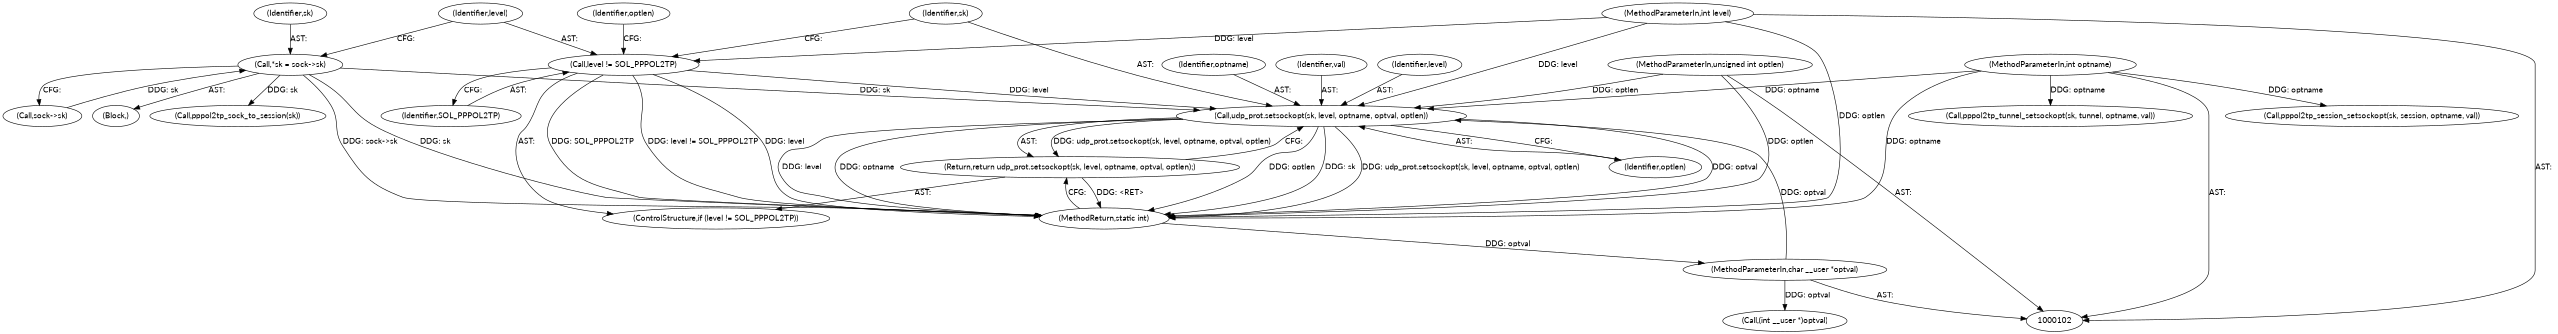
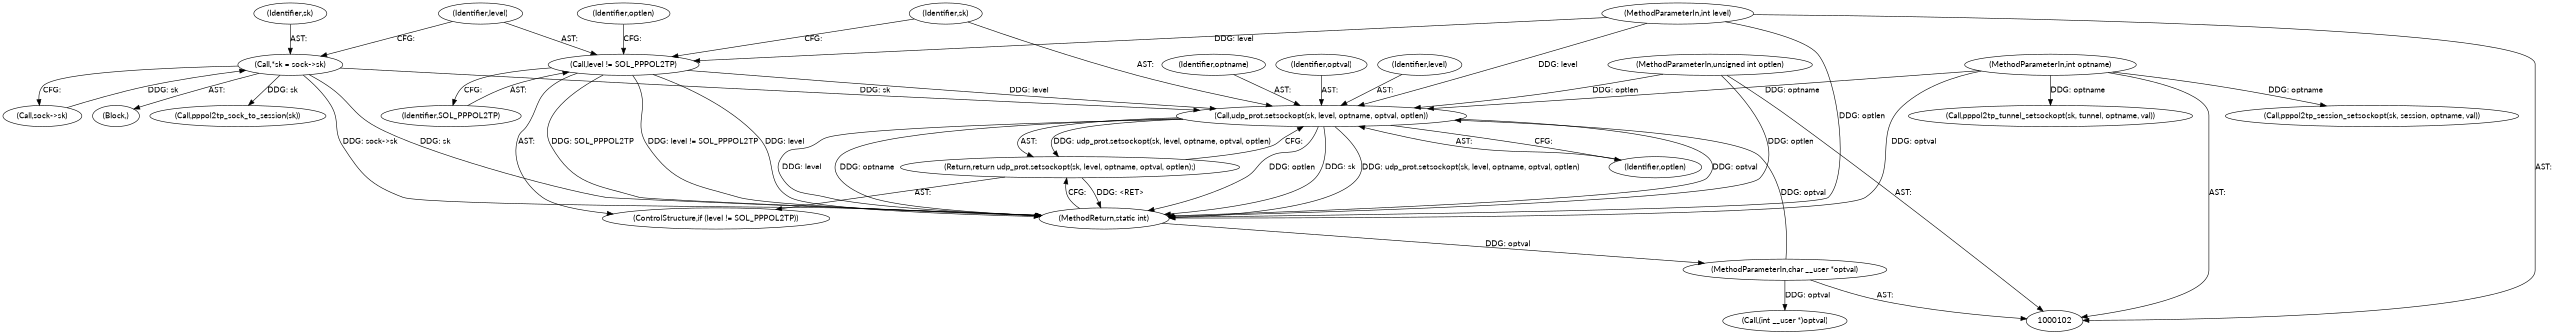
(1321, 65) -> (1321, 65)
(1914, 142) -> (1914, 142)
